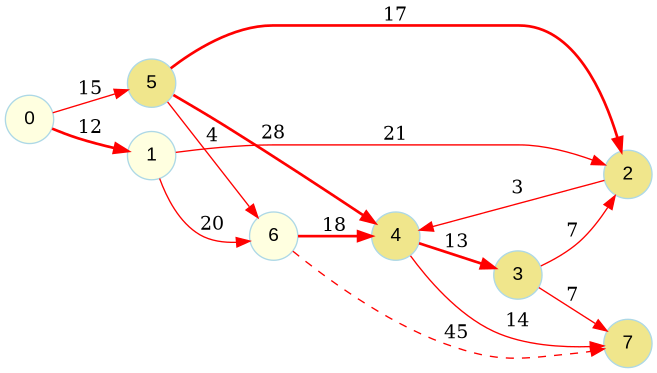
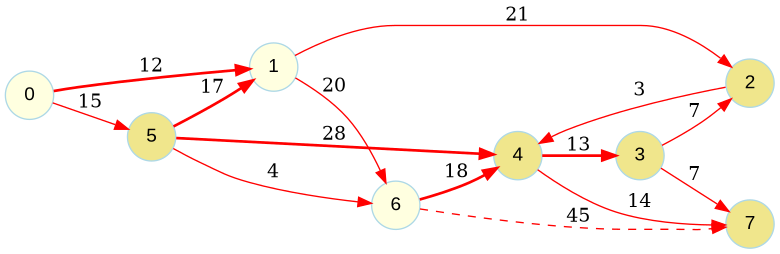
(419, 25) -> (208, 108)
